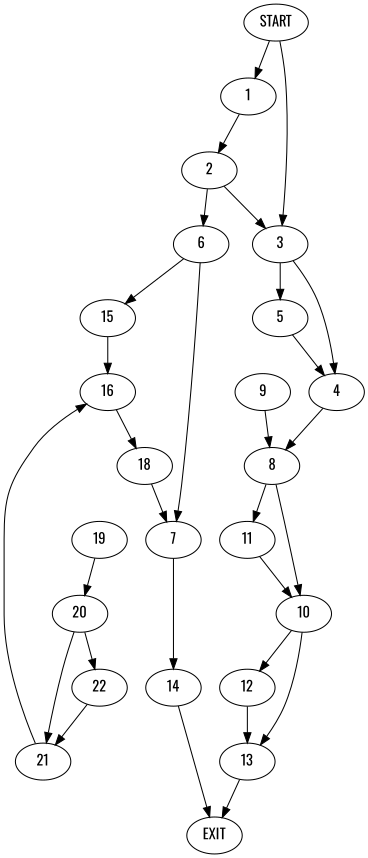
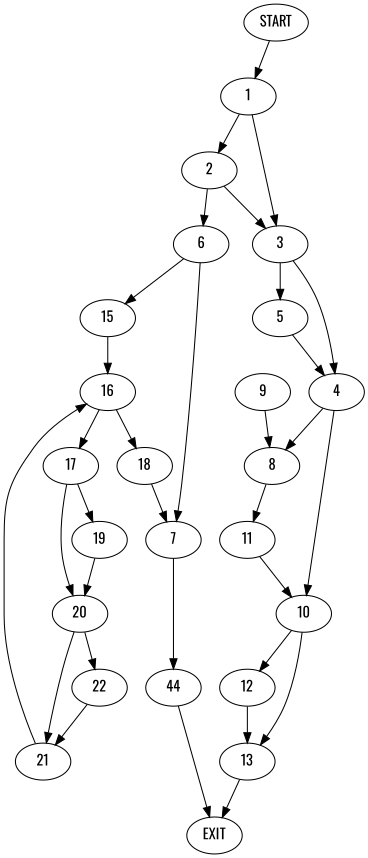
(287, 128) -> (263, 165)
none -> (71, 466)
(287, 535) -> (321, 498)
(173, 688) -> (173, 688)
